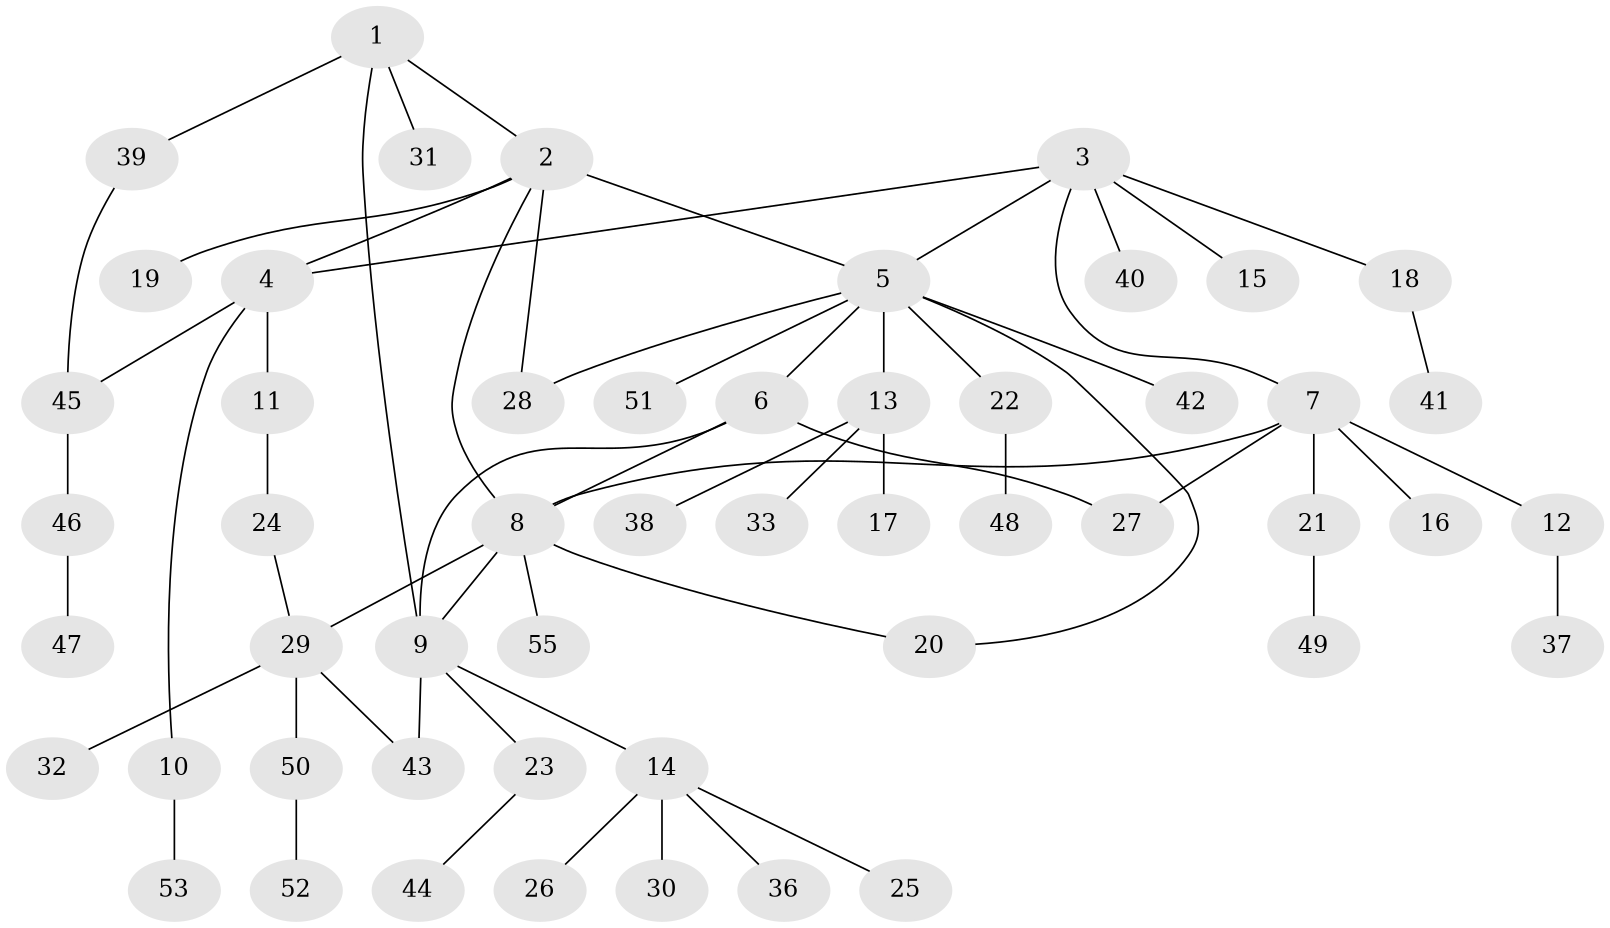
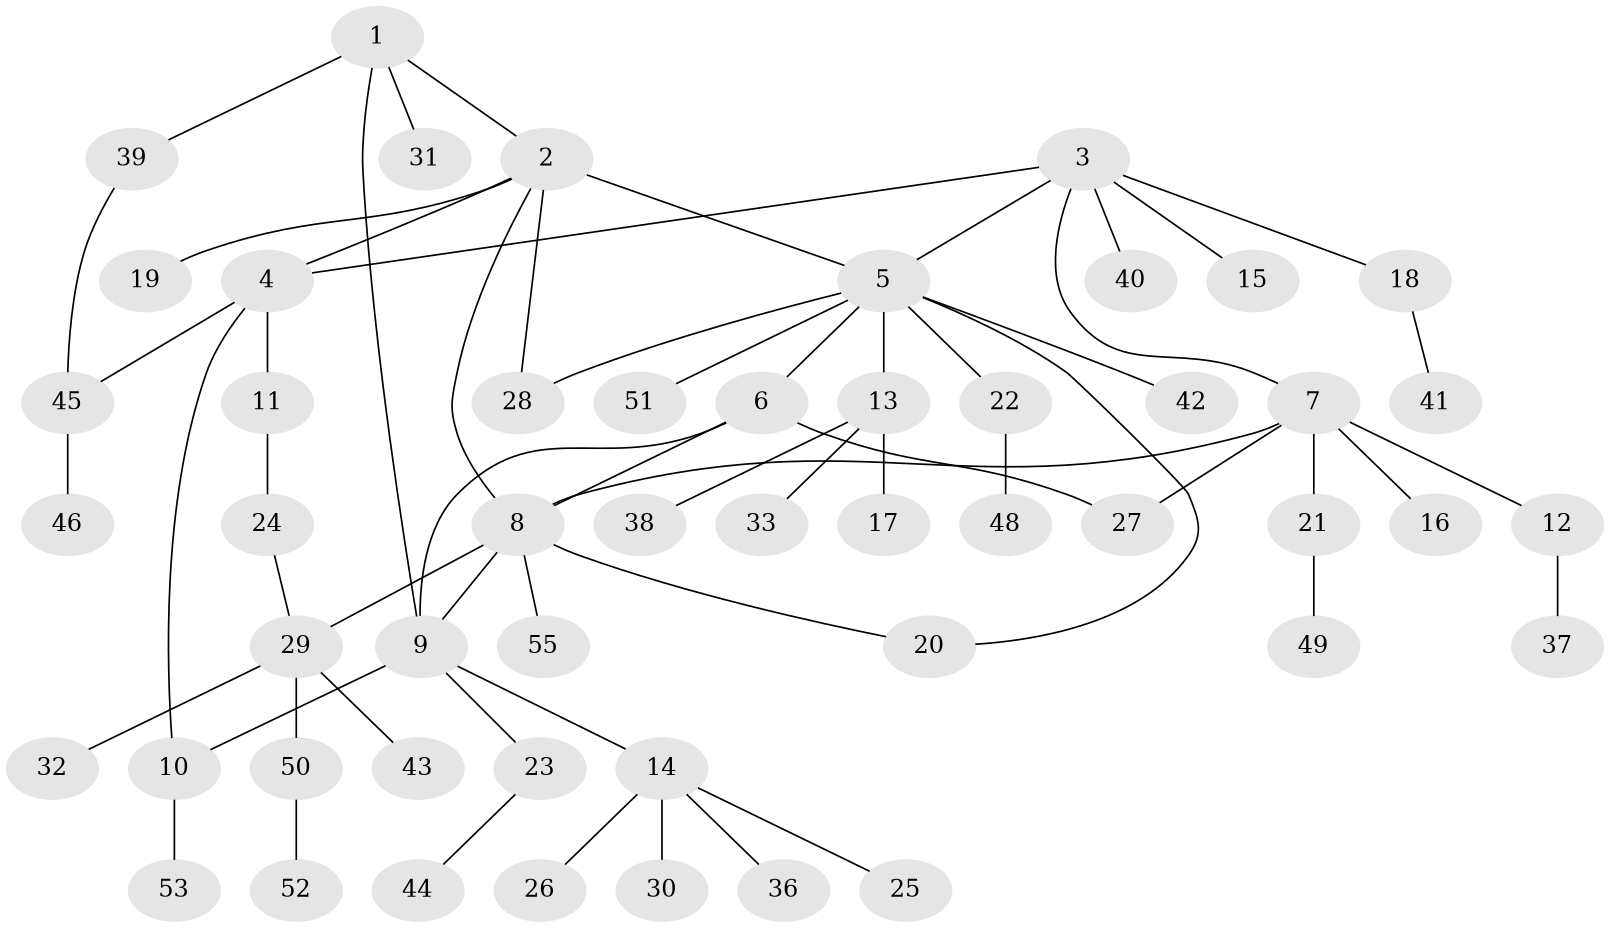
(68, 647) -> none
(420, 708) -> (307, 703)
